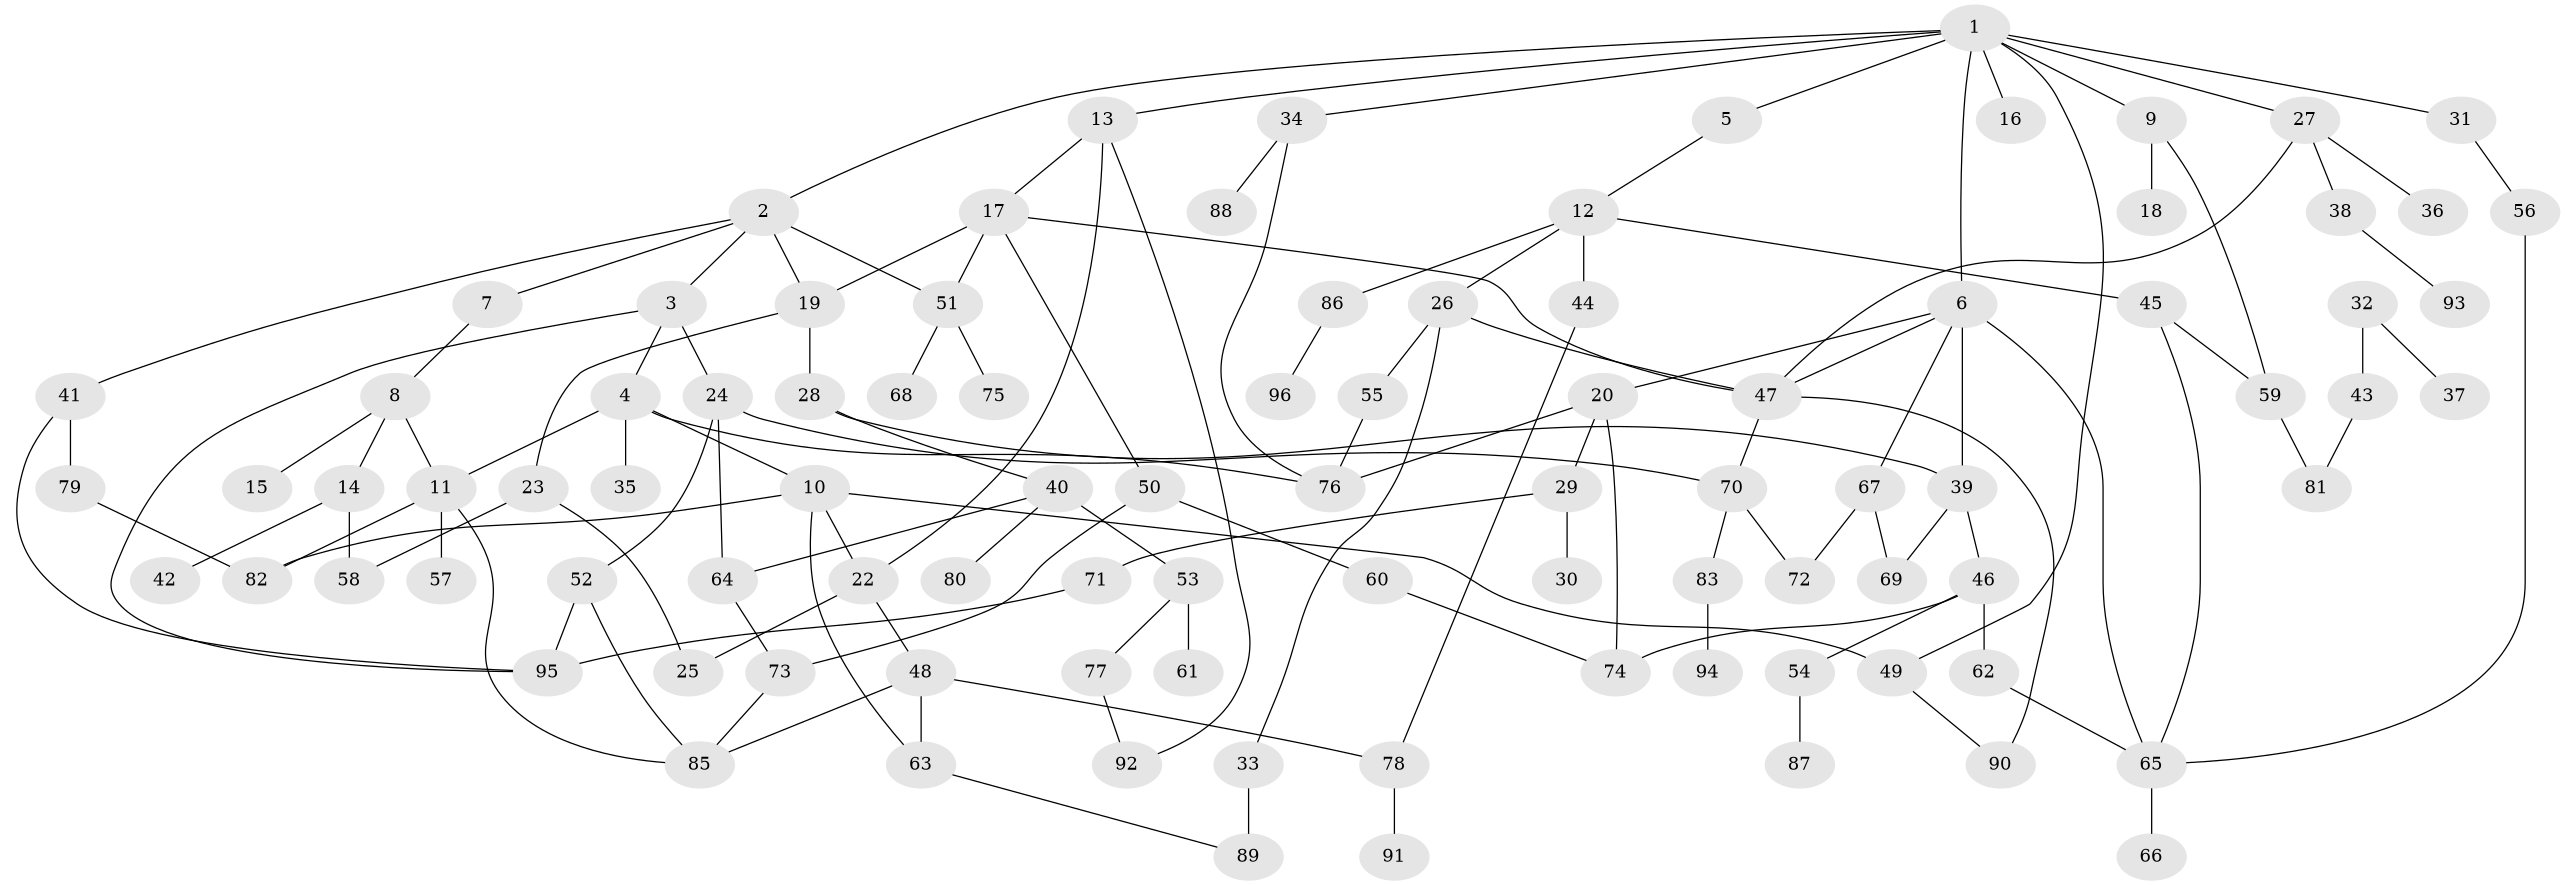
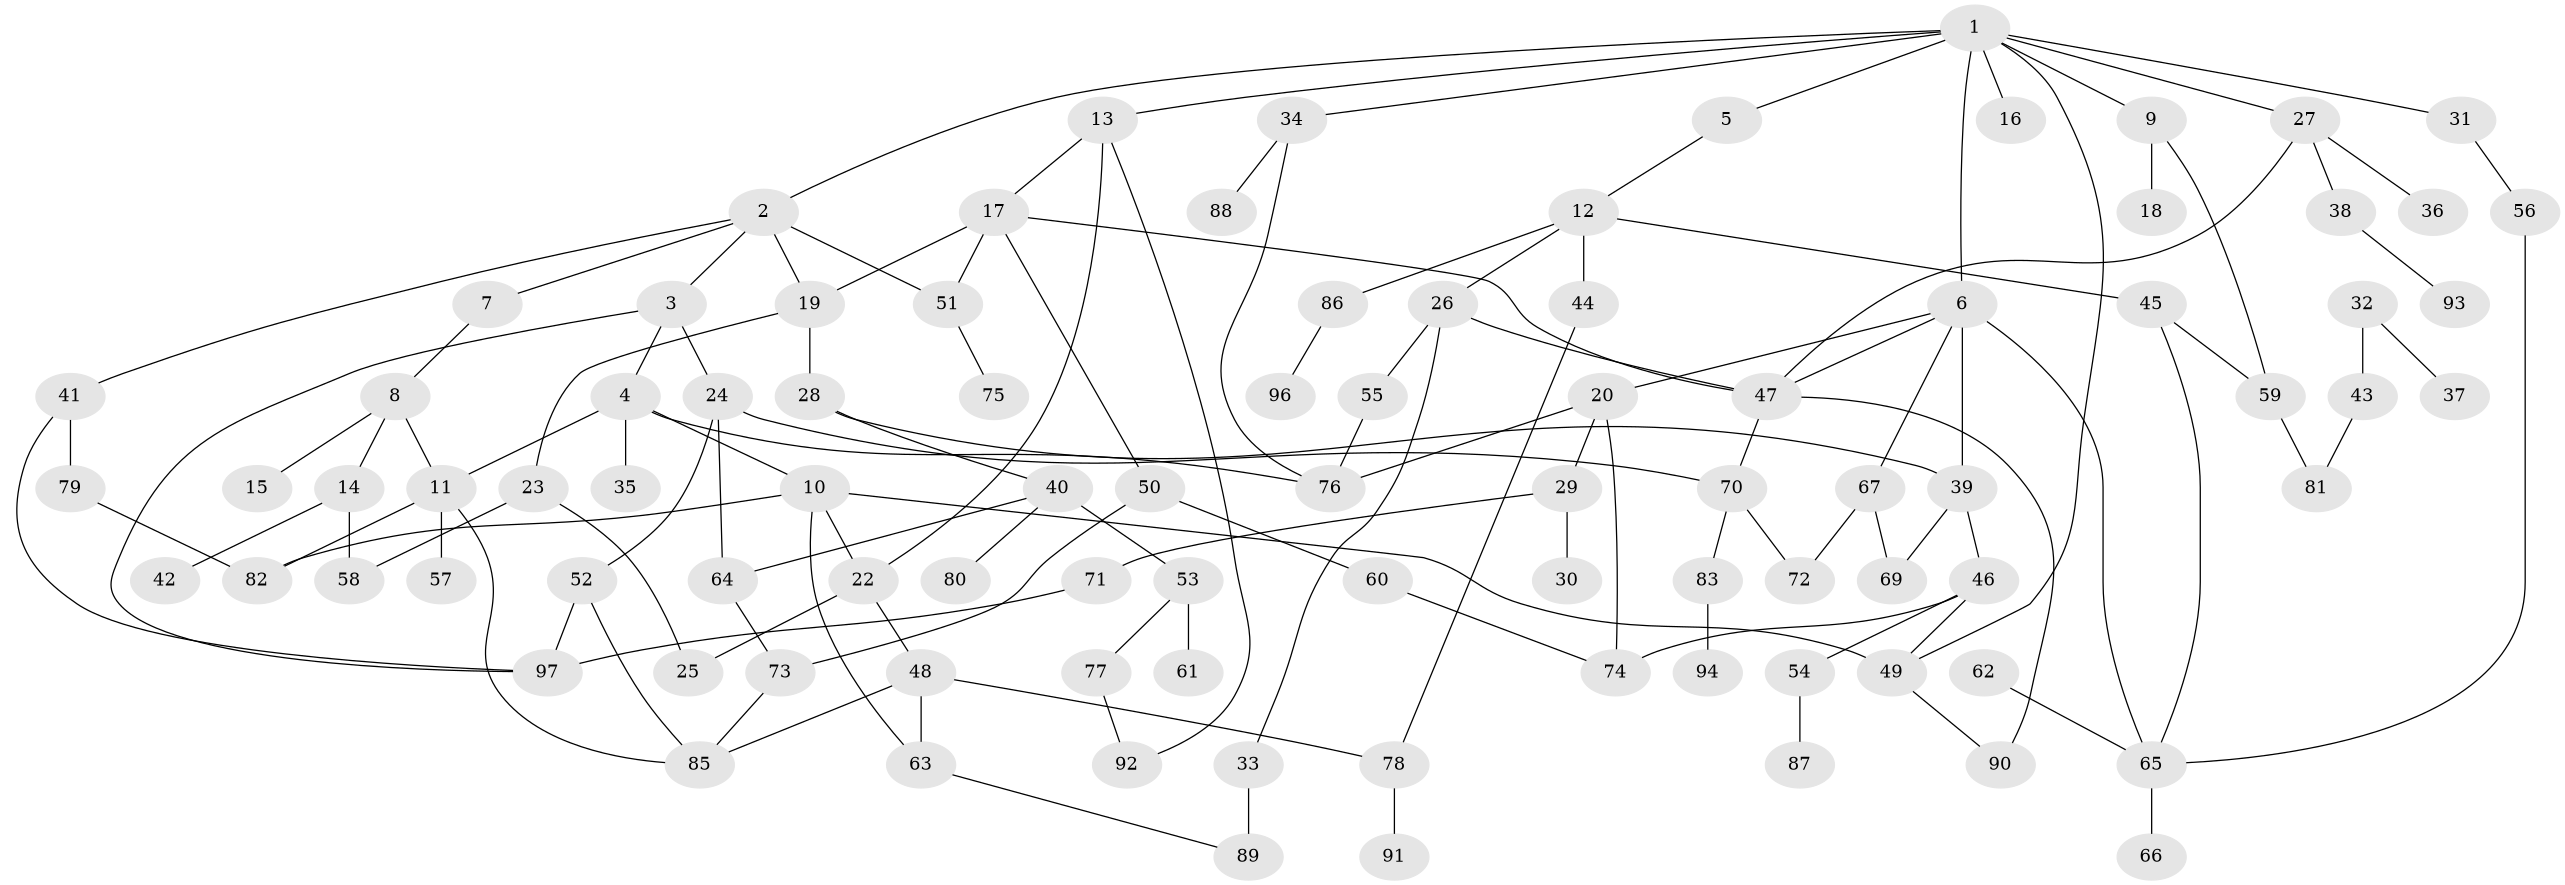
(902, 397) -> none
(1984, 618) -> (1938, 627)
(548, 673) -> (548, 673)
